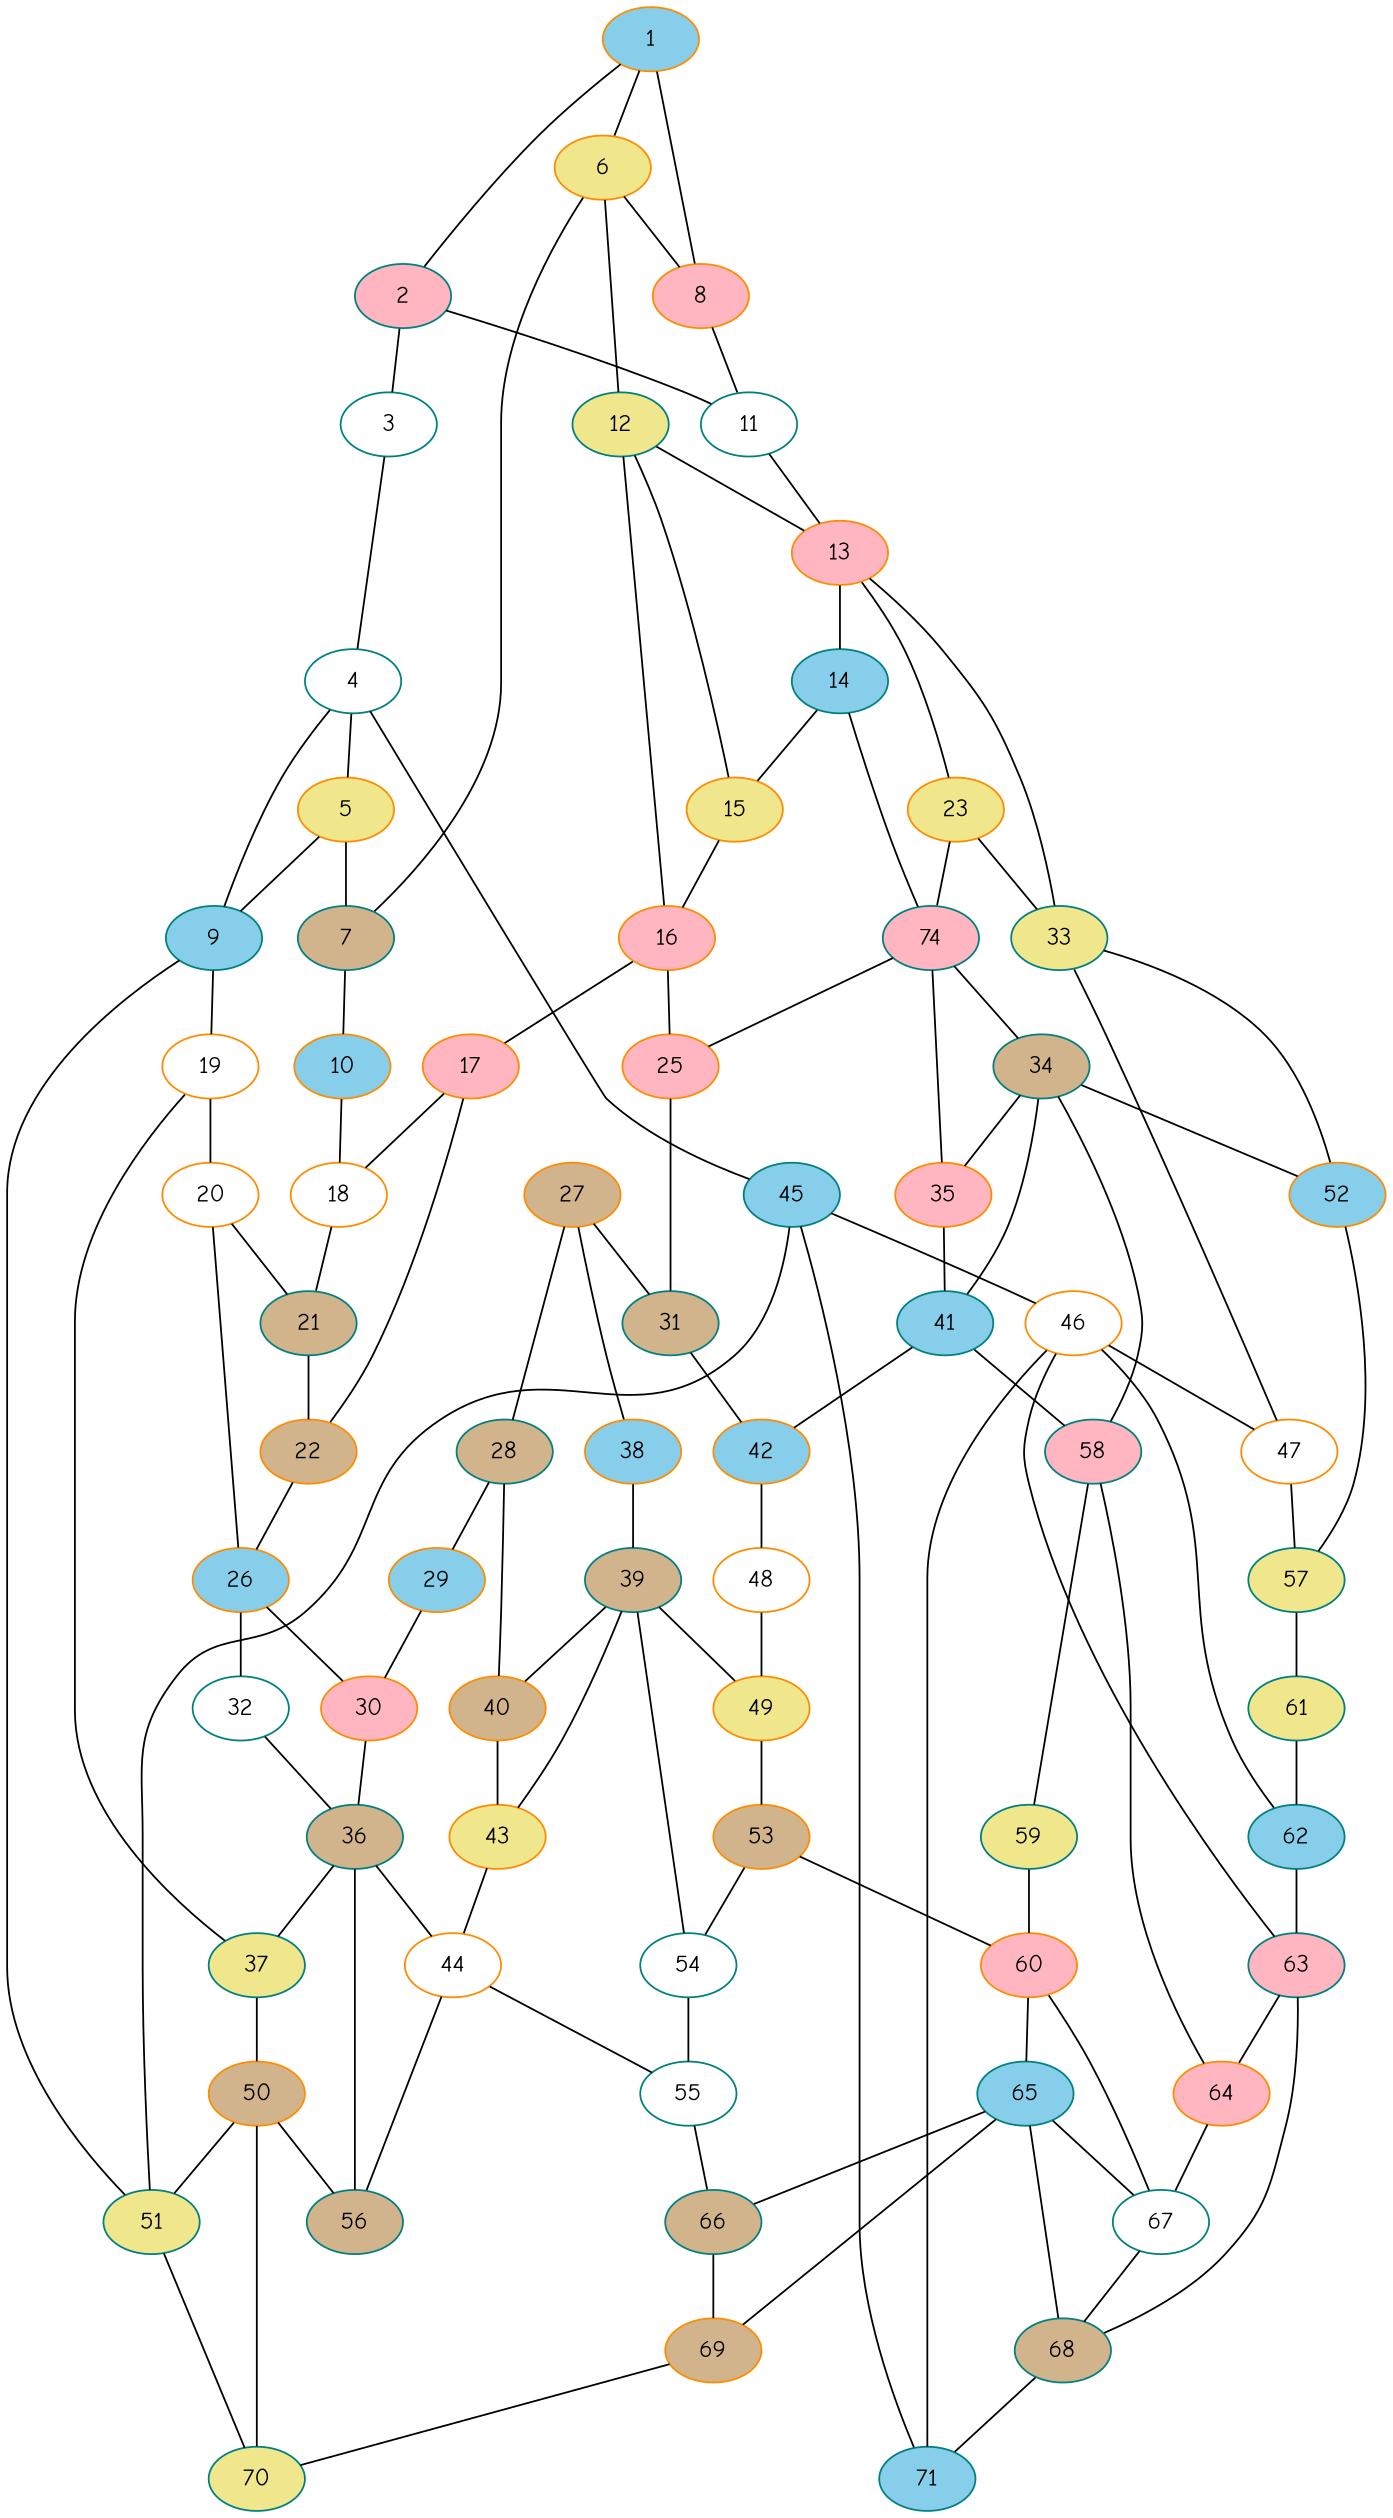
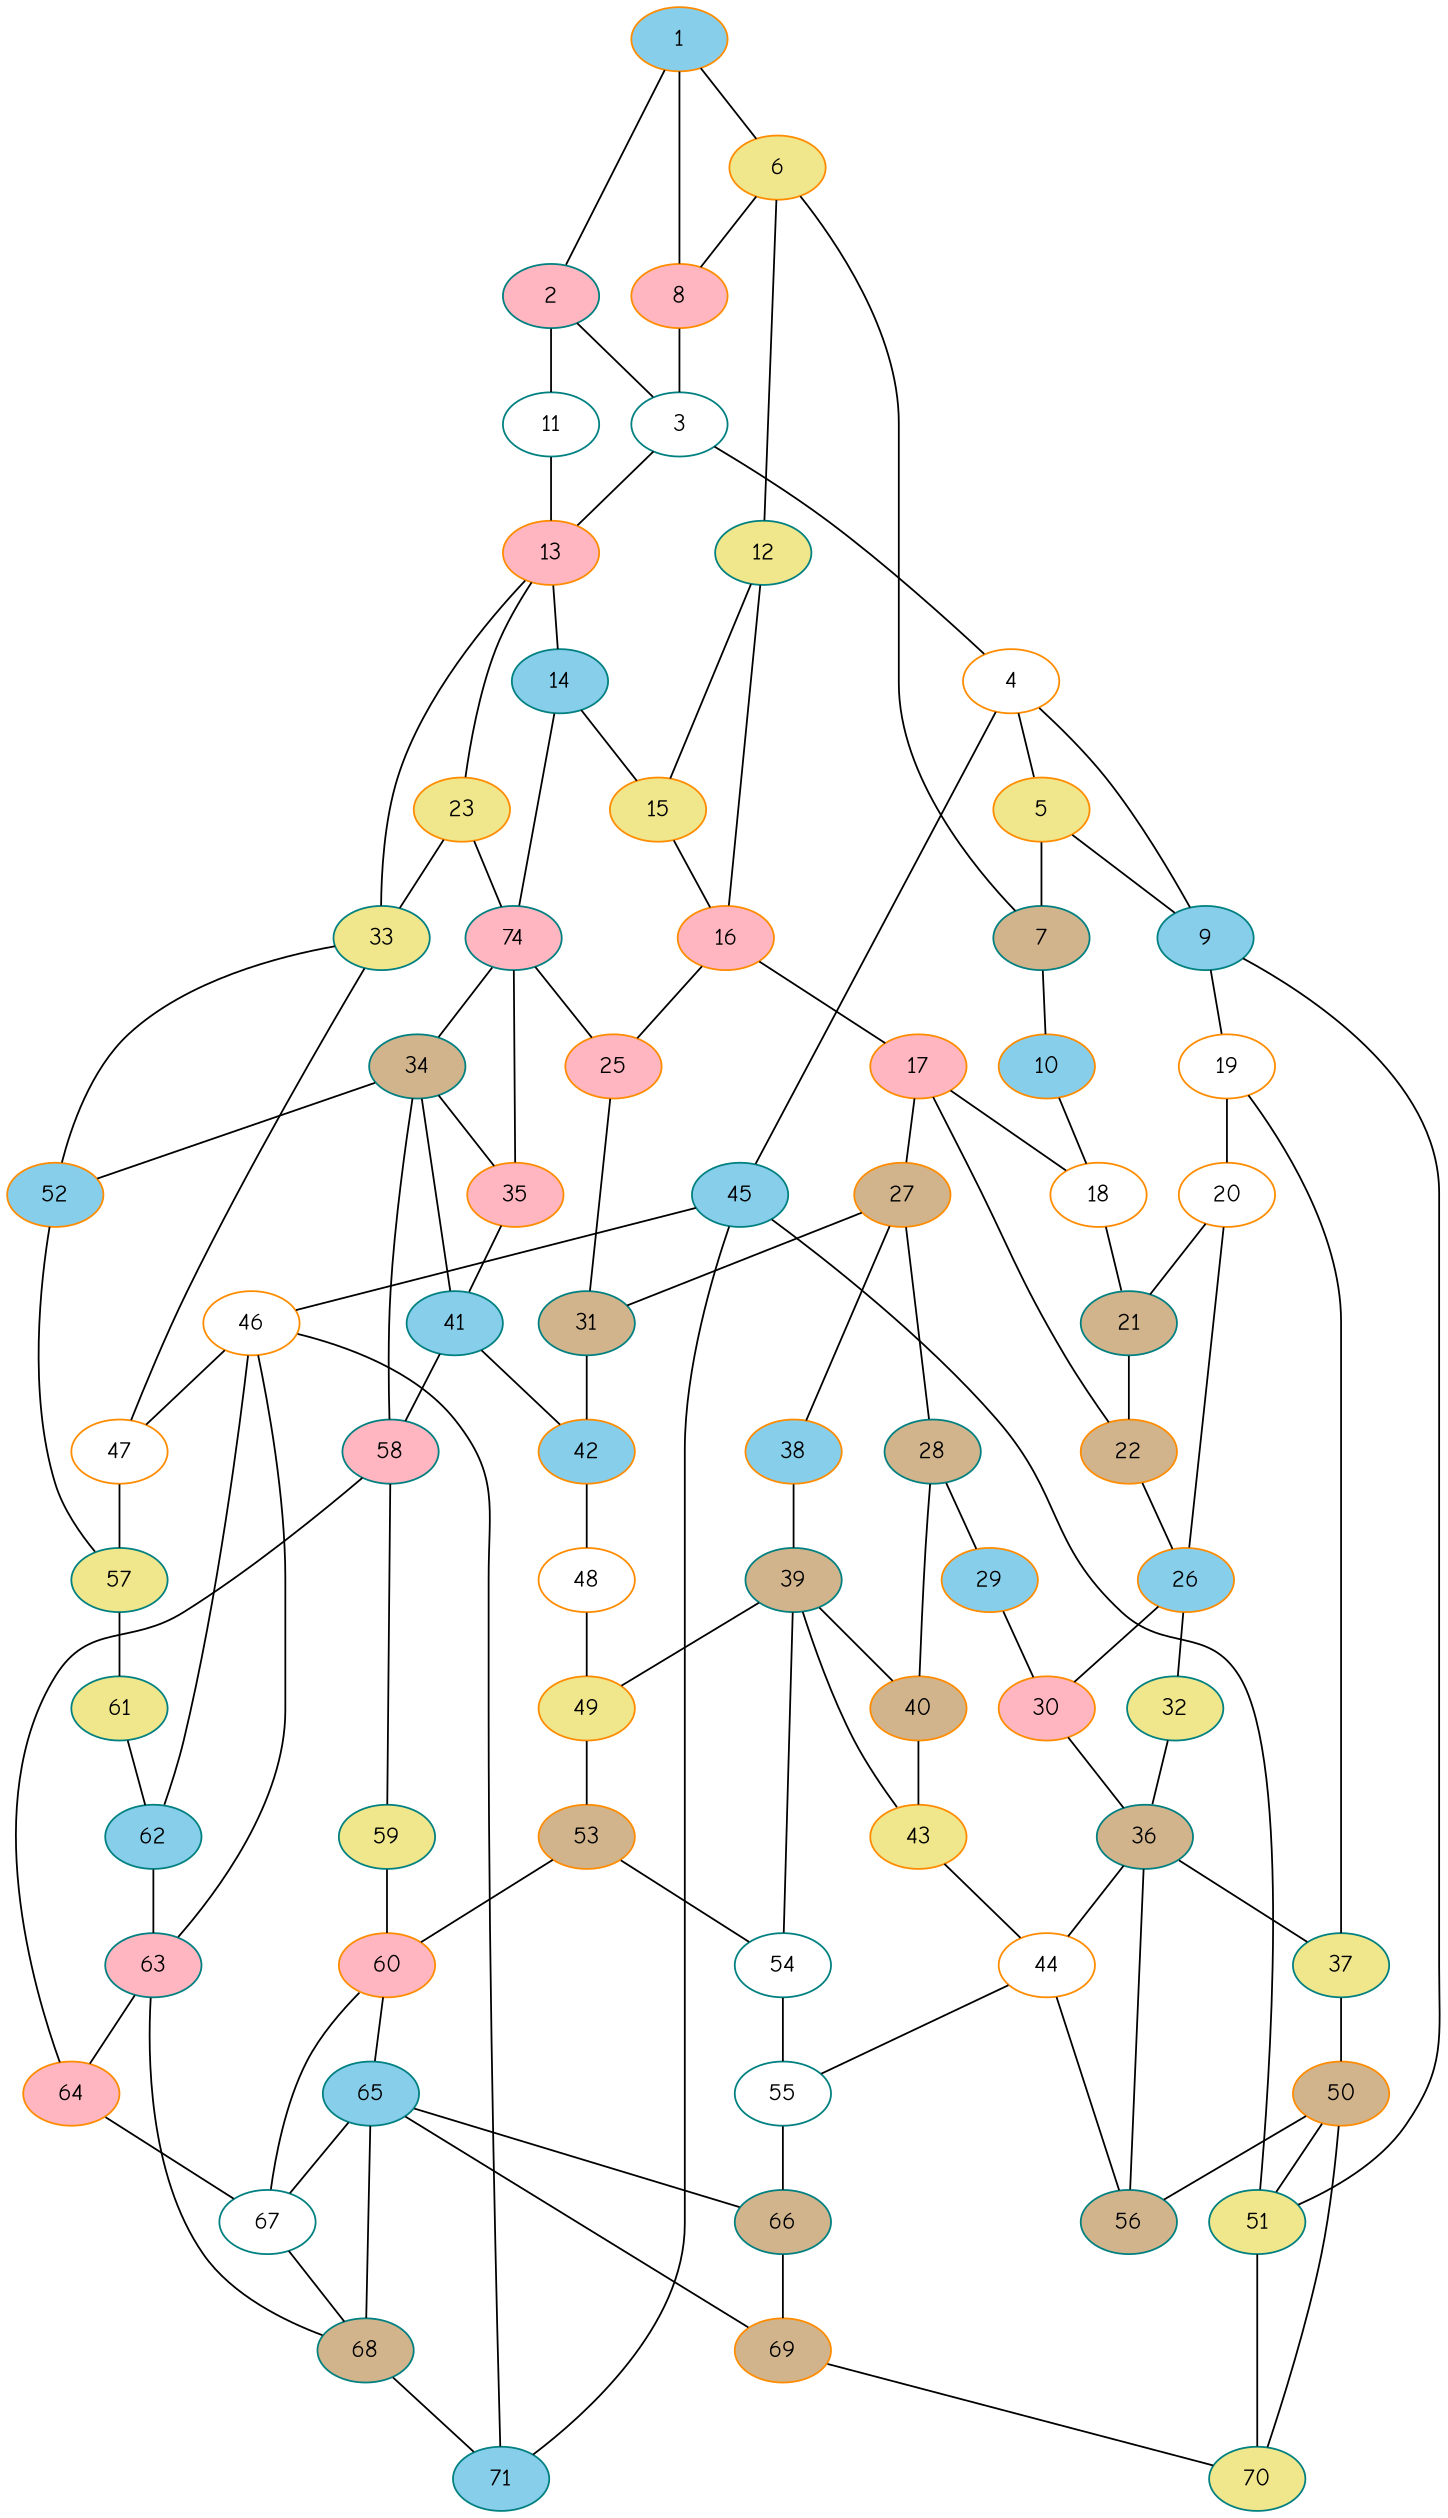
(725, 360) -> (679, 360)
(730, 489) -> (615, 488)
(353, 681) -> (1011, 681)
none -> (910, 1130)
(241, 1708) -> (1175, 1708)
